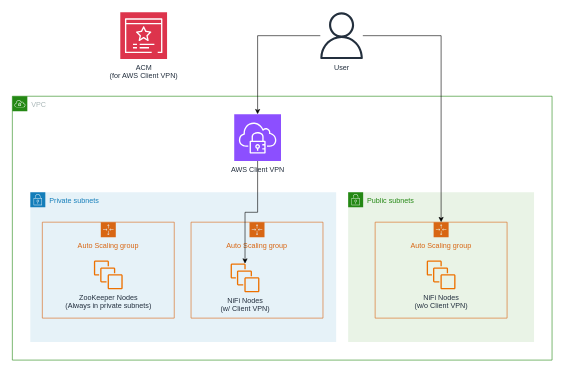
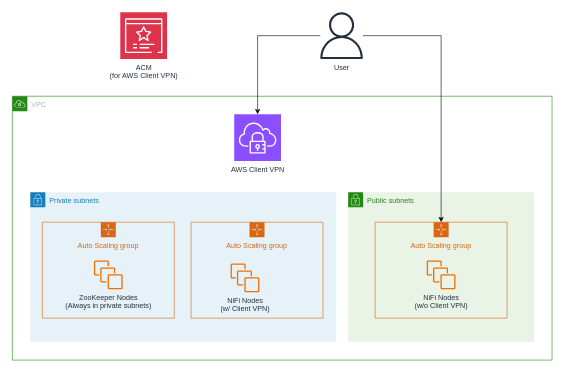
(258, 193) -> none
